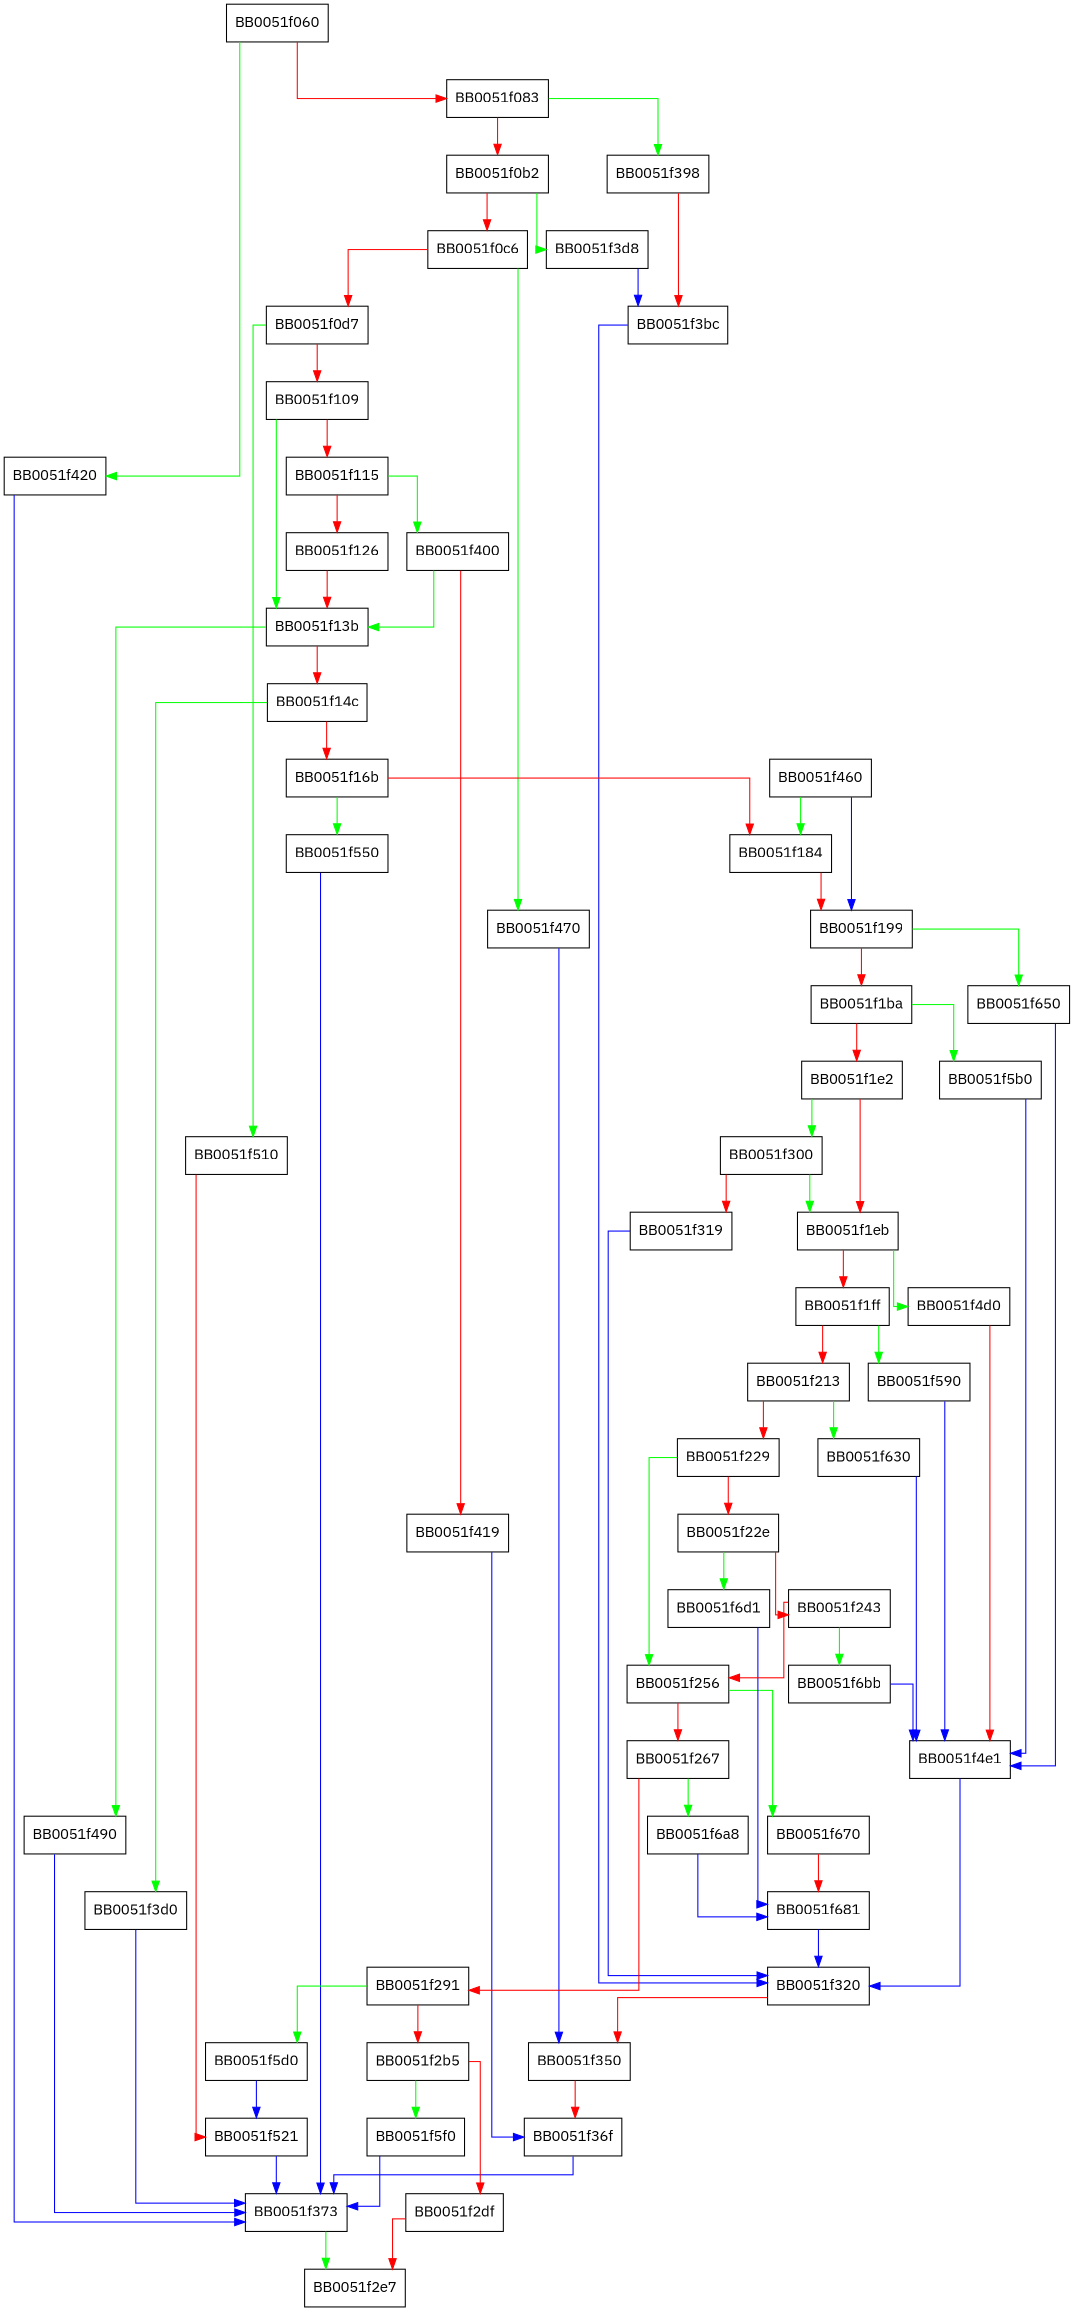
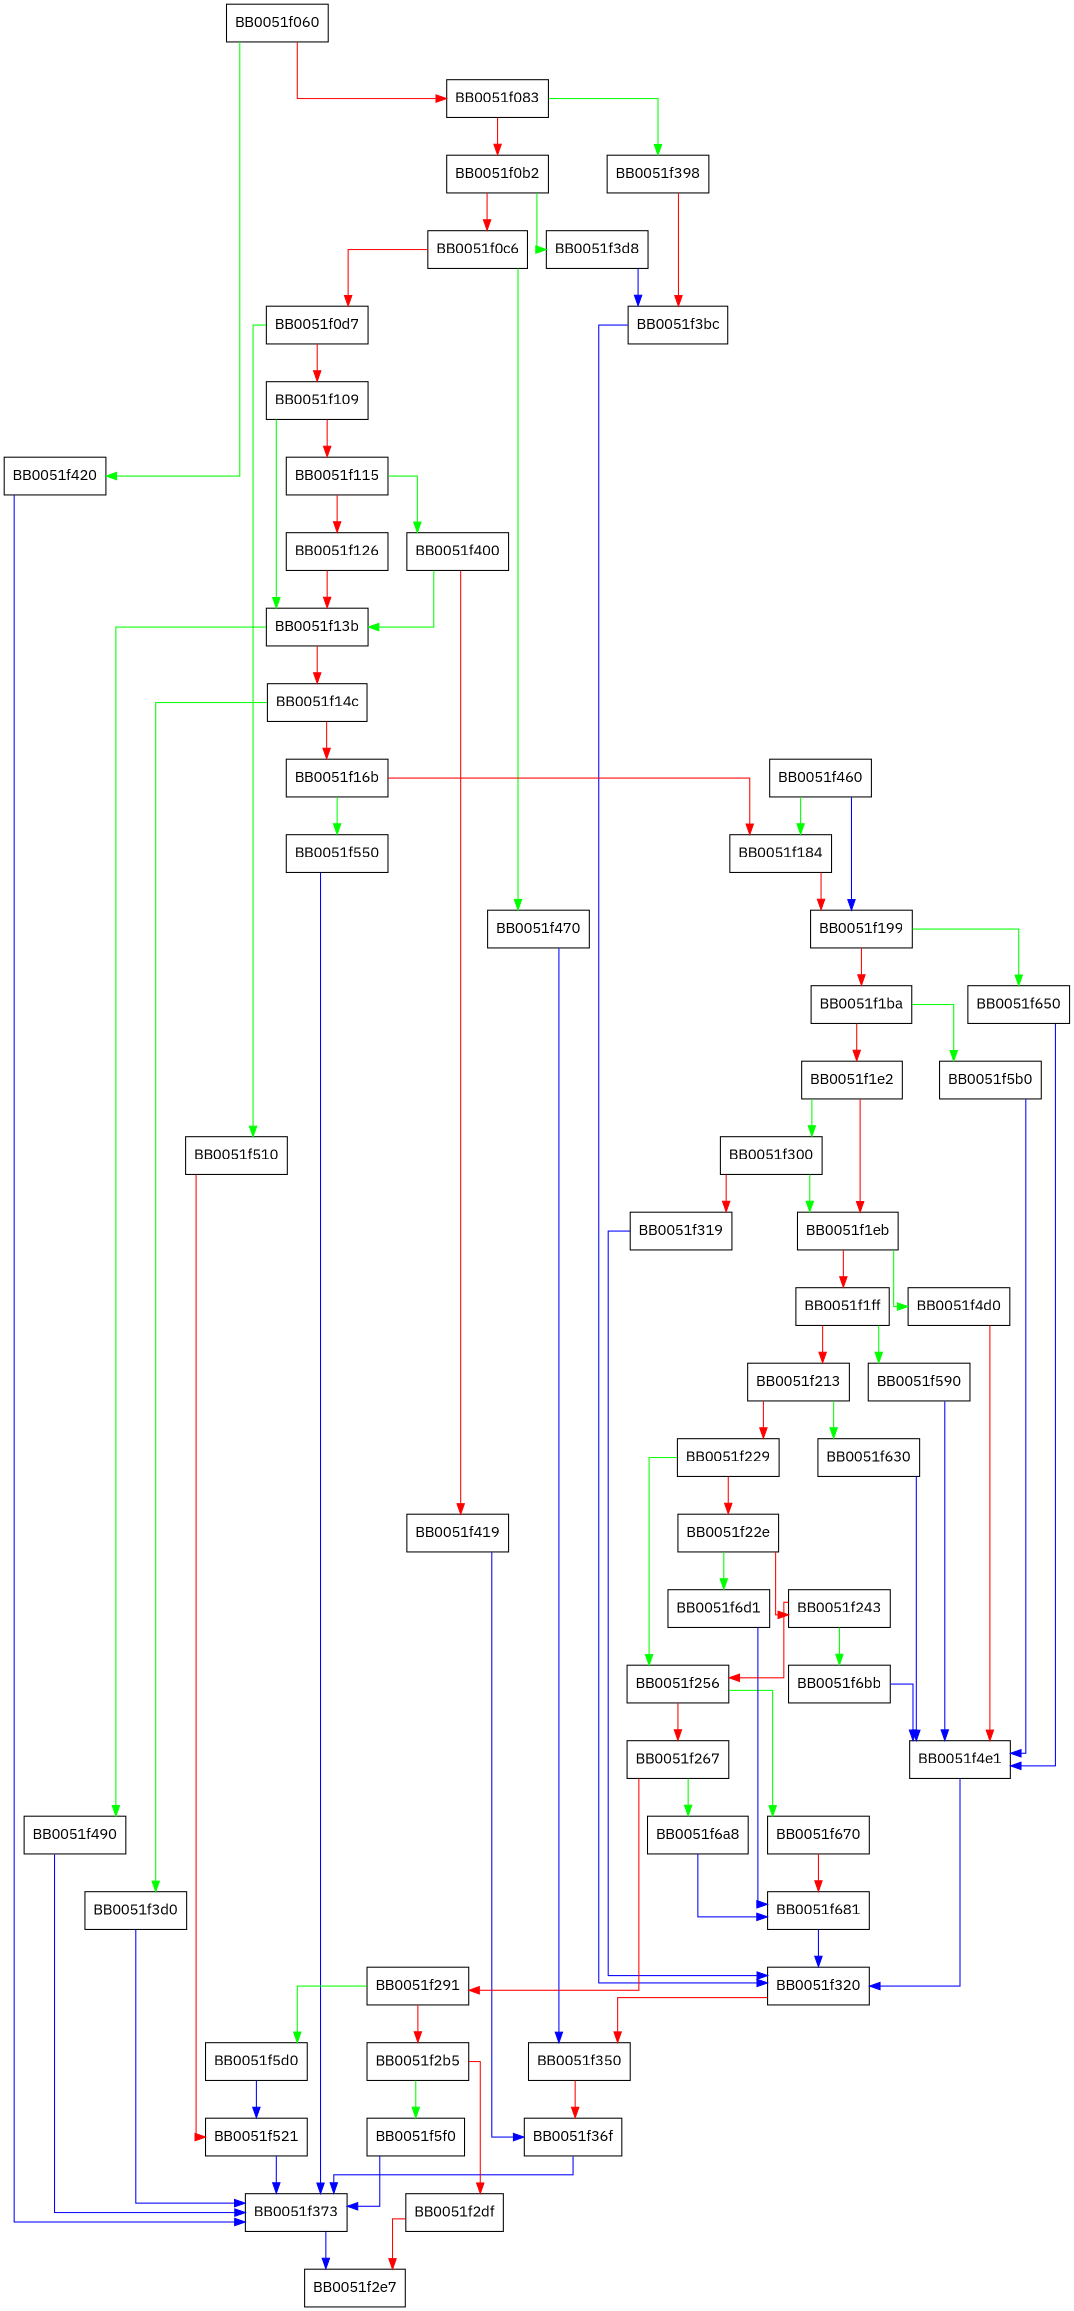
(326, 2245) -> (326, 2245)
